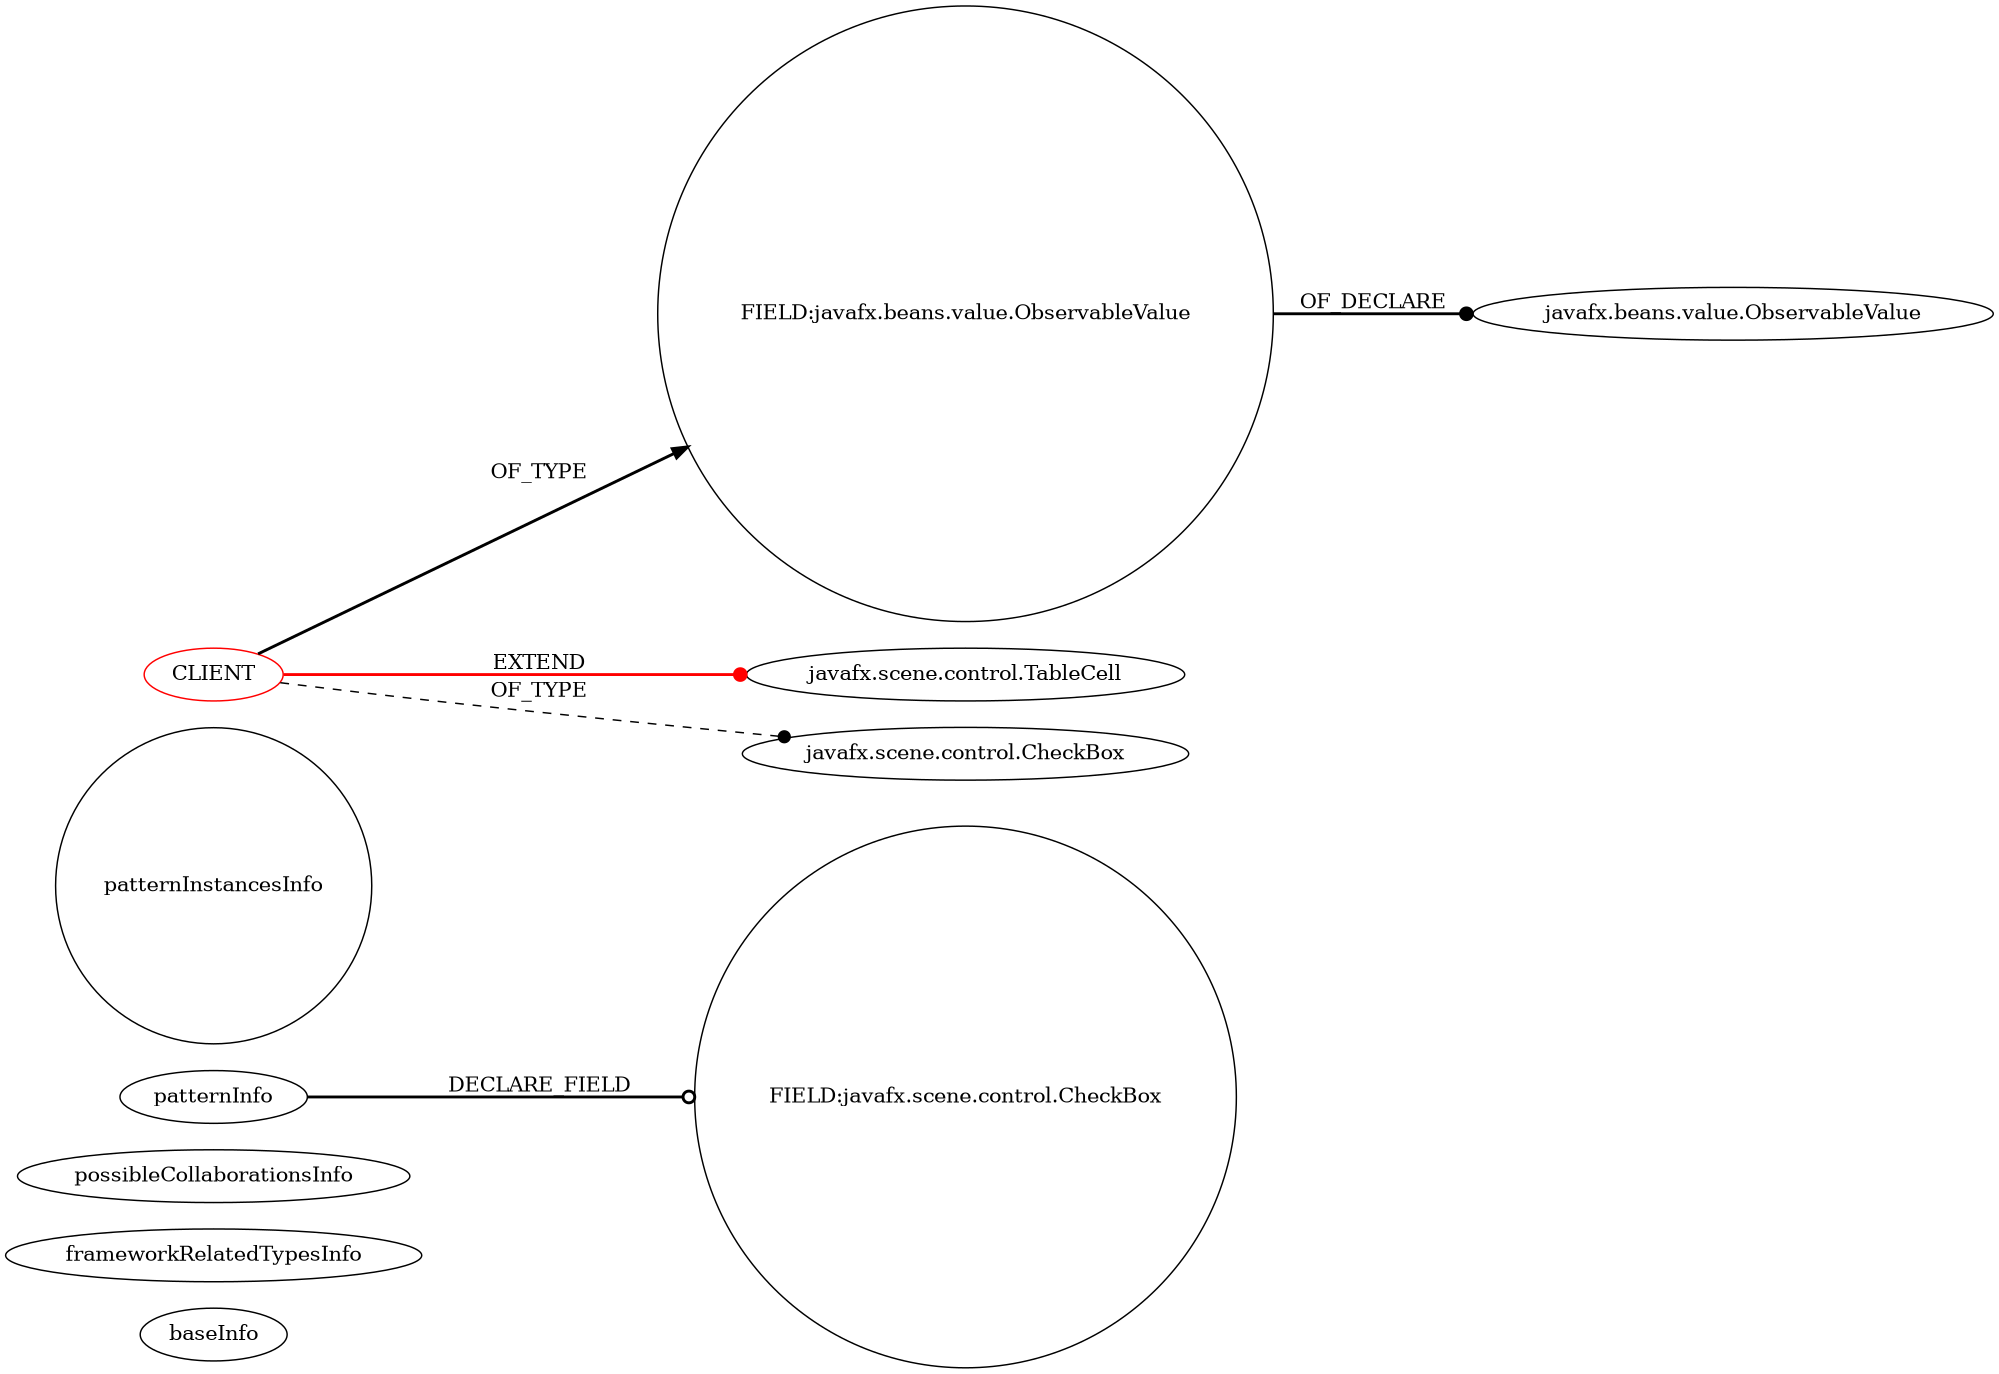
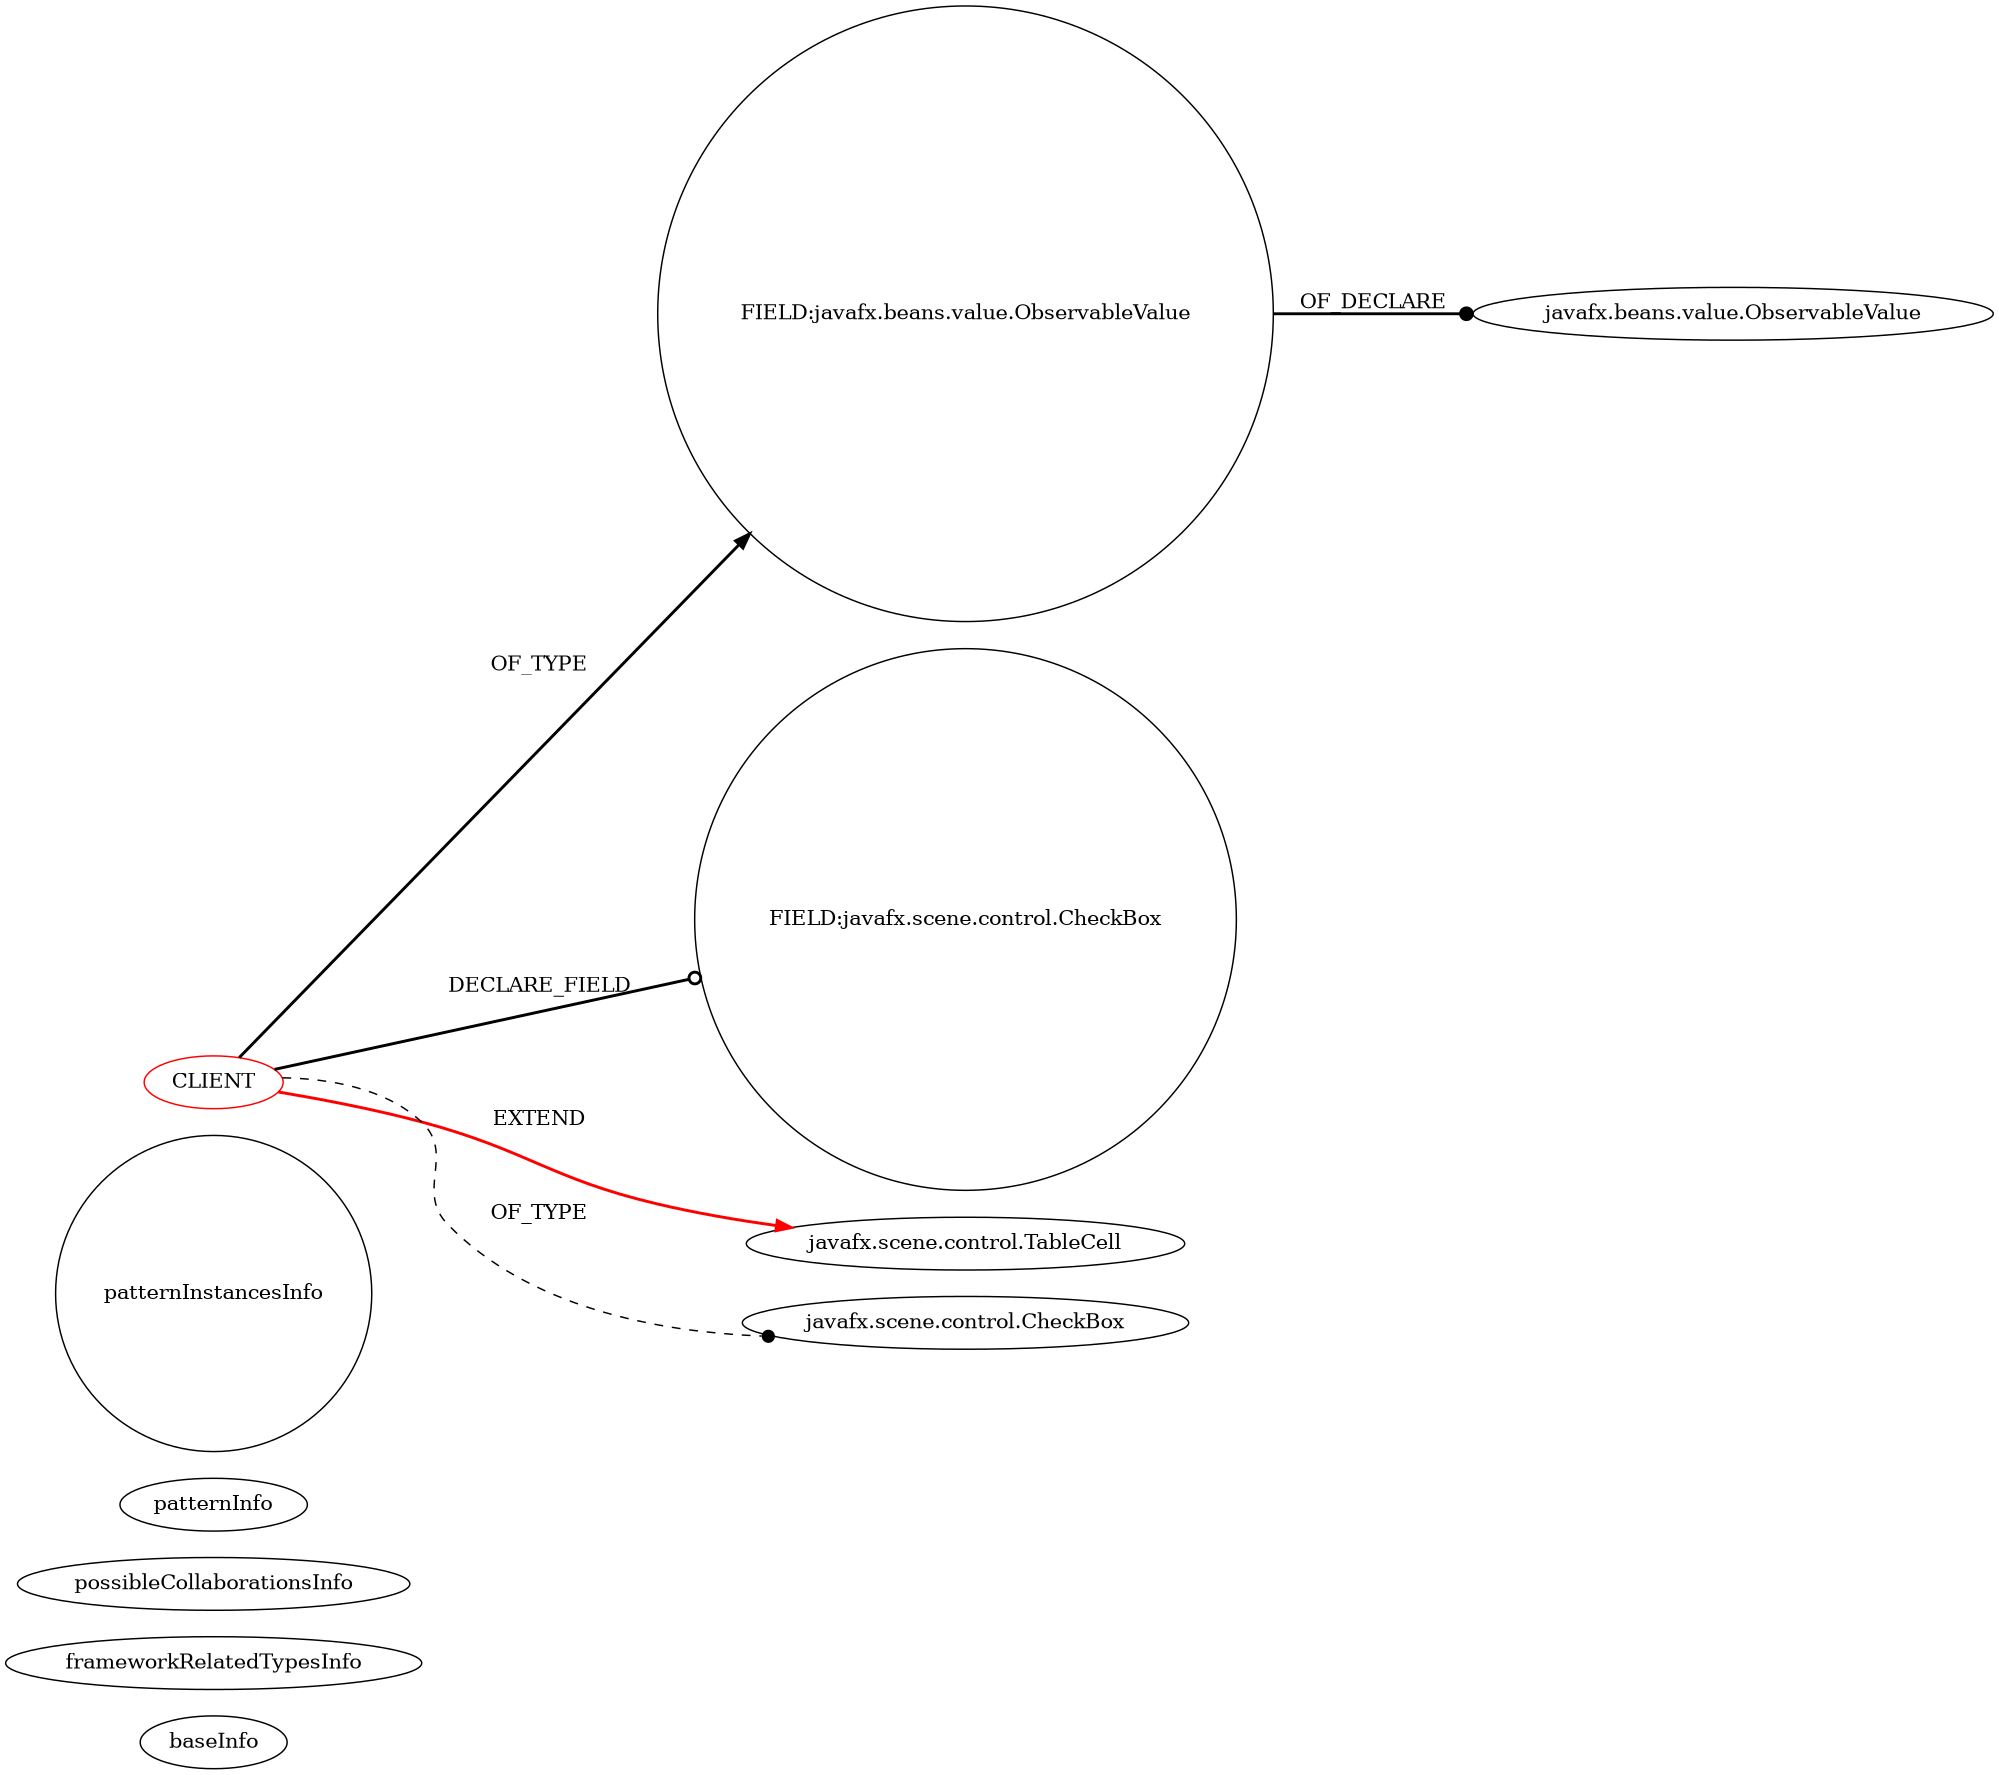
(509, 675) -> (527, 1159)
(495, 1097) -> (482, 1024)
